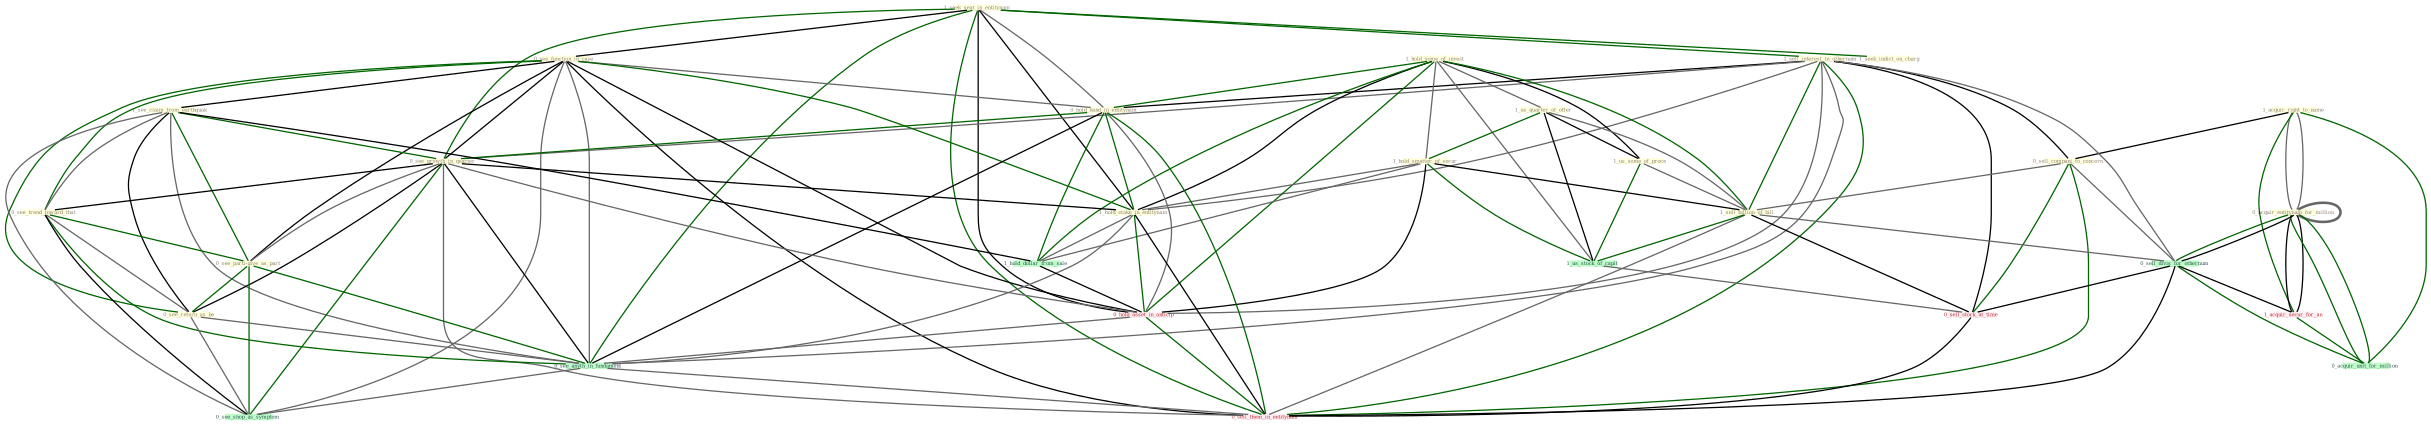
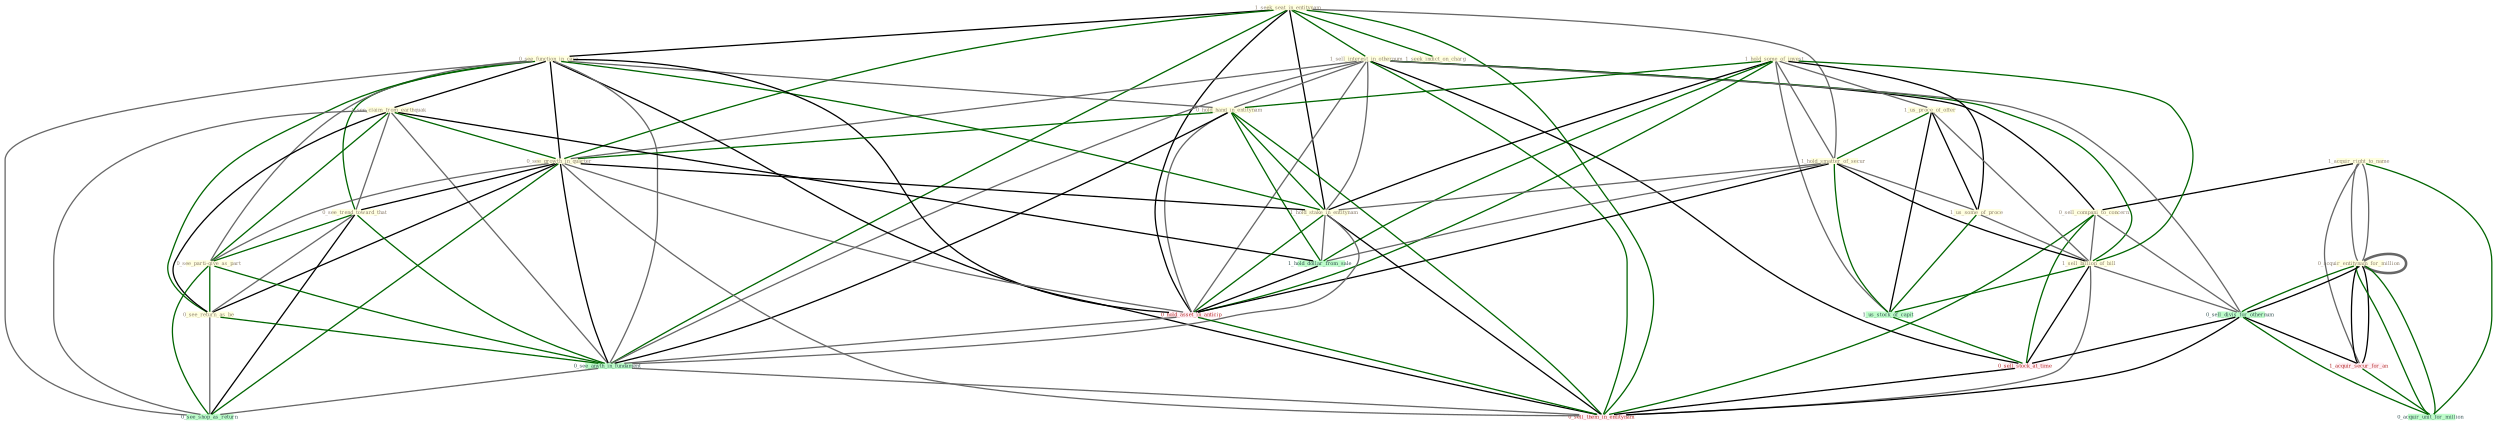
(1044, 56) -> (1617, 24)
(1463, 84) -> (1292, 87)
(1544, 110) -> (1932, 110)
(425, 139) -> (323, 125)
none -> (1906, 187)
(2260, 211) -> (2325, 263)
(1783, 289) -> (1958, 340)
(390, 340) -> (409, 340)
(249, 417) -> (210, 417)
